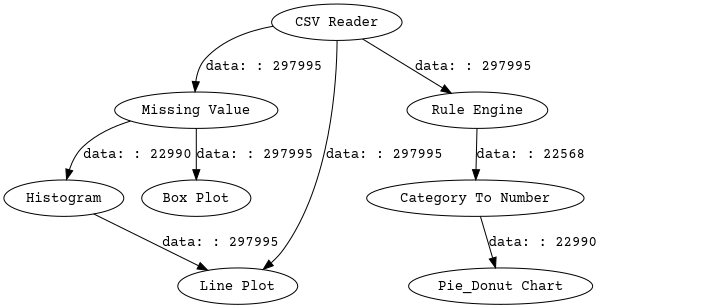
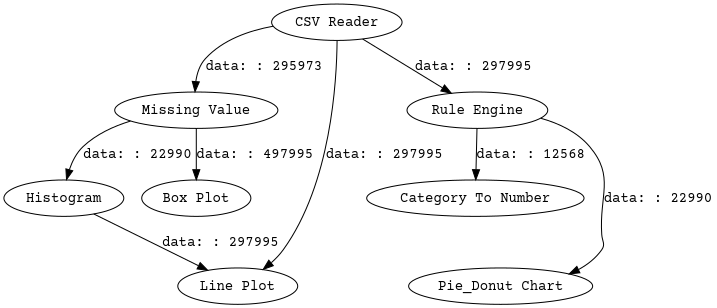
(264, 66) -> (264, 66)
(255, 154) -> (255, 154)
(531, 154) -> (531, 154)
(487, 237) -> (604, 183)
